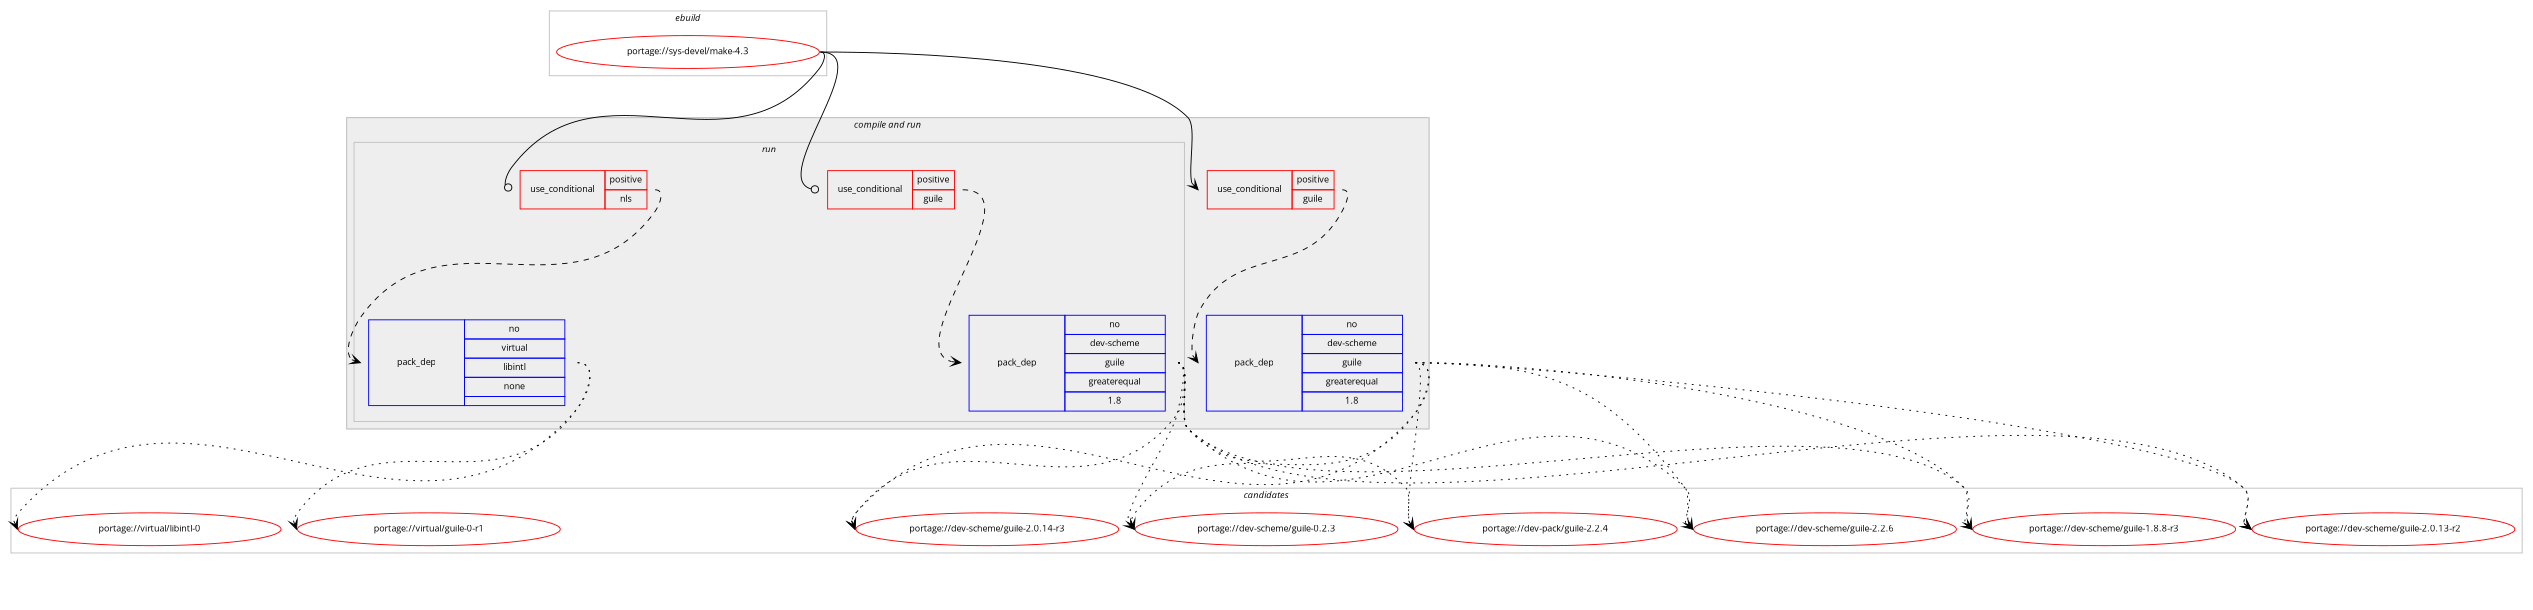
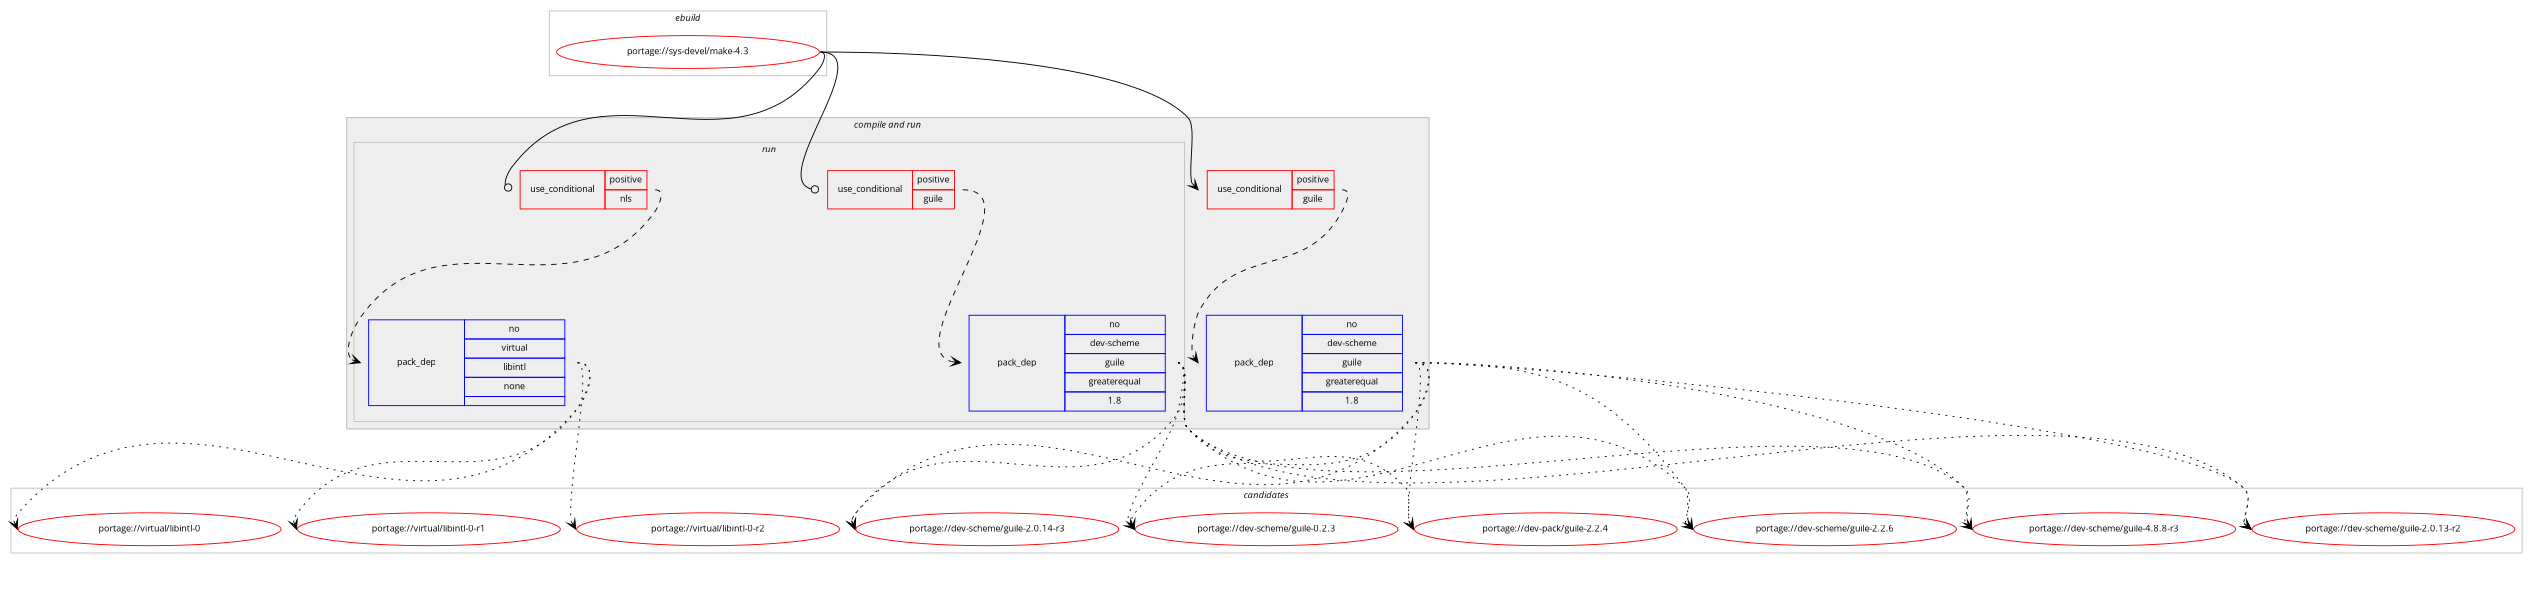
(429, 529) -> (429, 529)
none -> (708, 529)
(2104, 529) -> (2104, 529)
